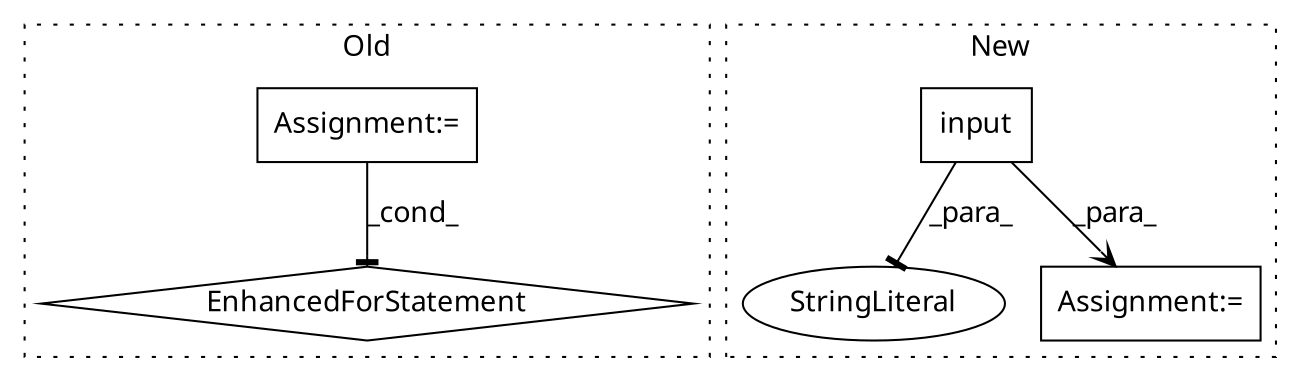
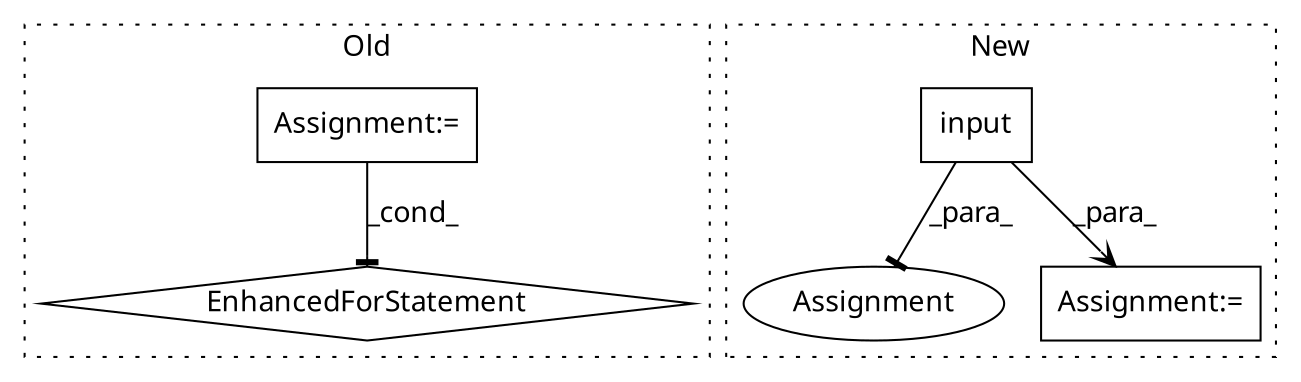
(874, 304) -> (874, 304)
